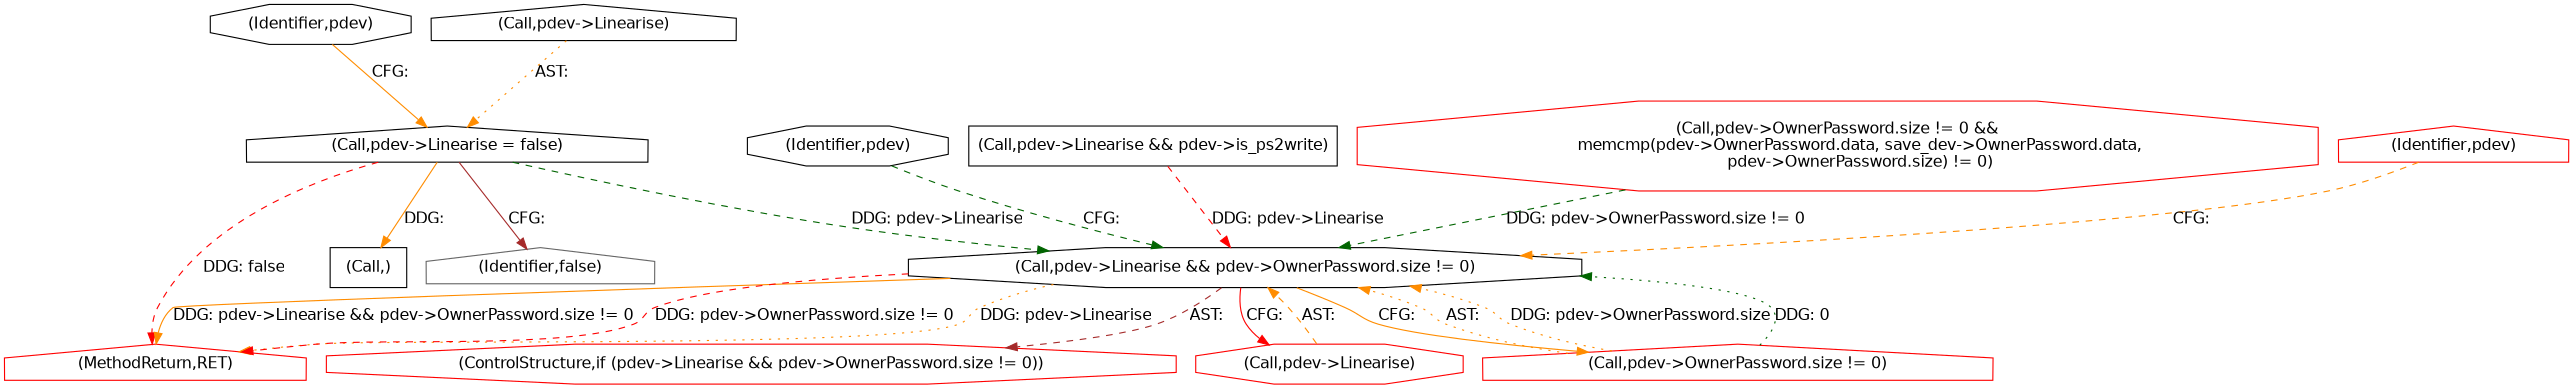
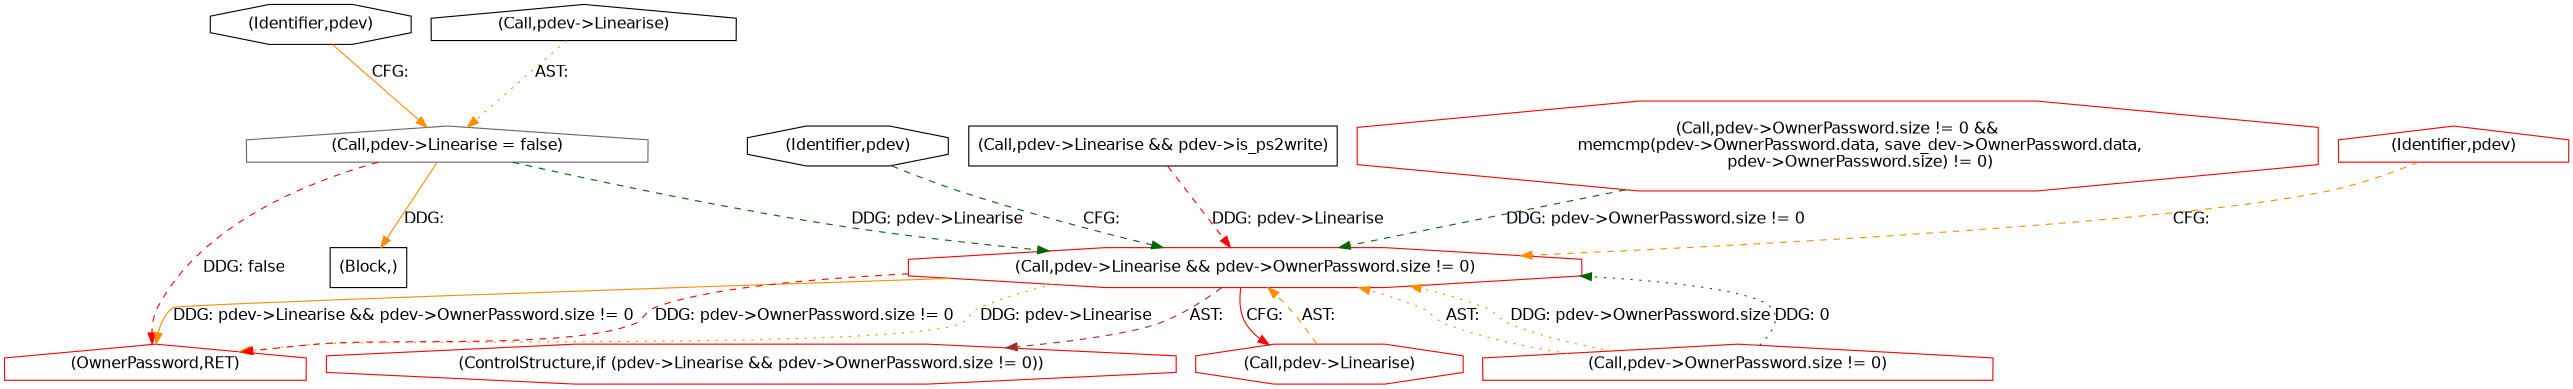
(447, 146) -> (447, 146)
(368, 268) -> (368, 268)
(540, 268) -> none
(1245, 268) -> (1245, 268)
(1433, 335) -> none
(155, 364) -> (155, 364)
